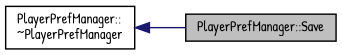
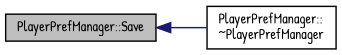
(168, 28) -> (189, 28)
